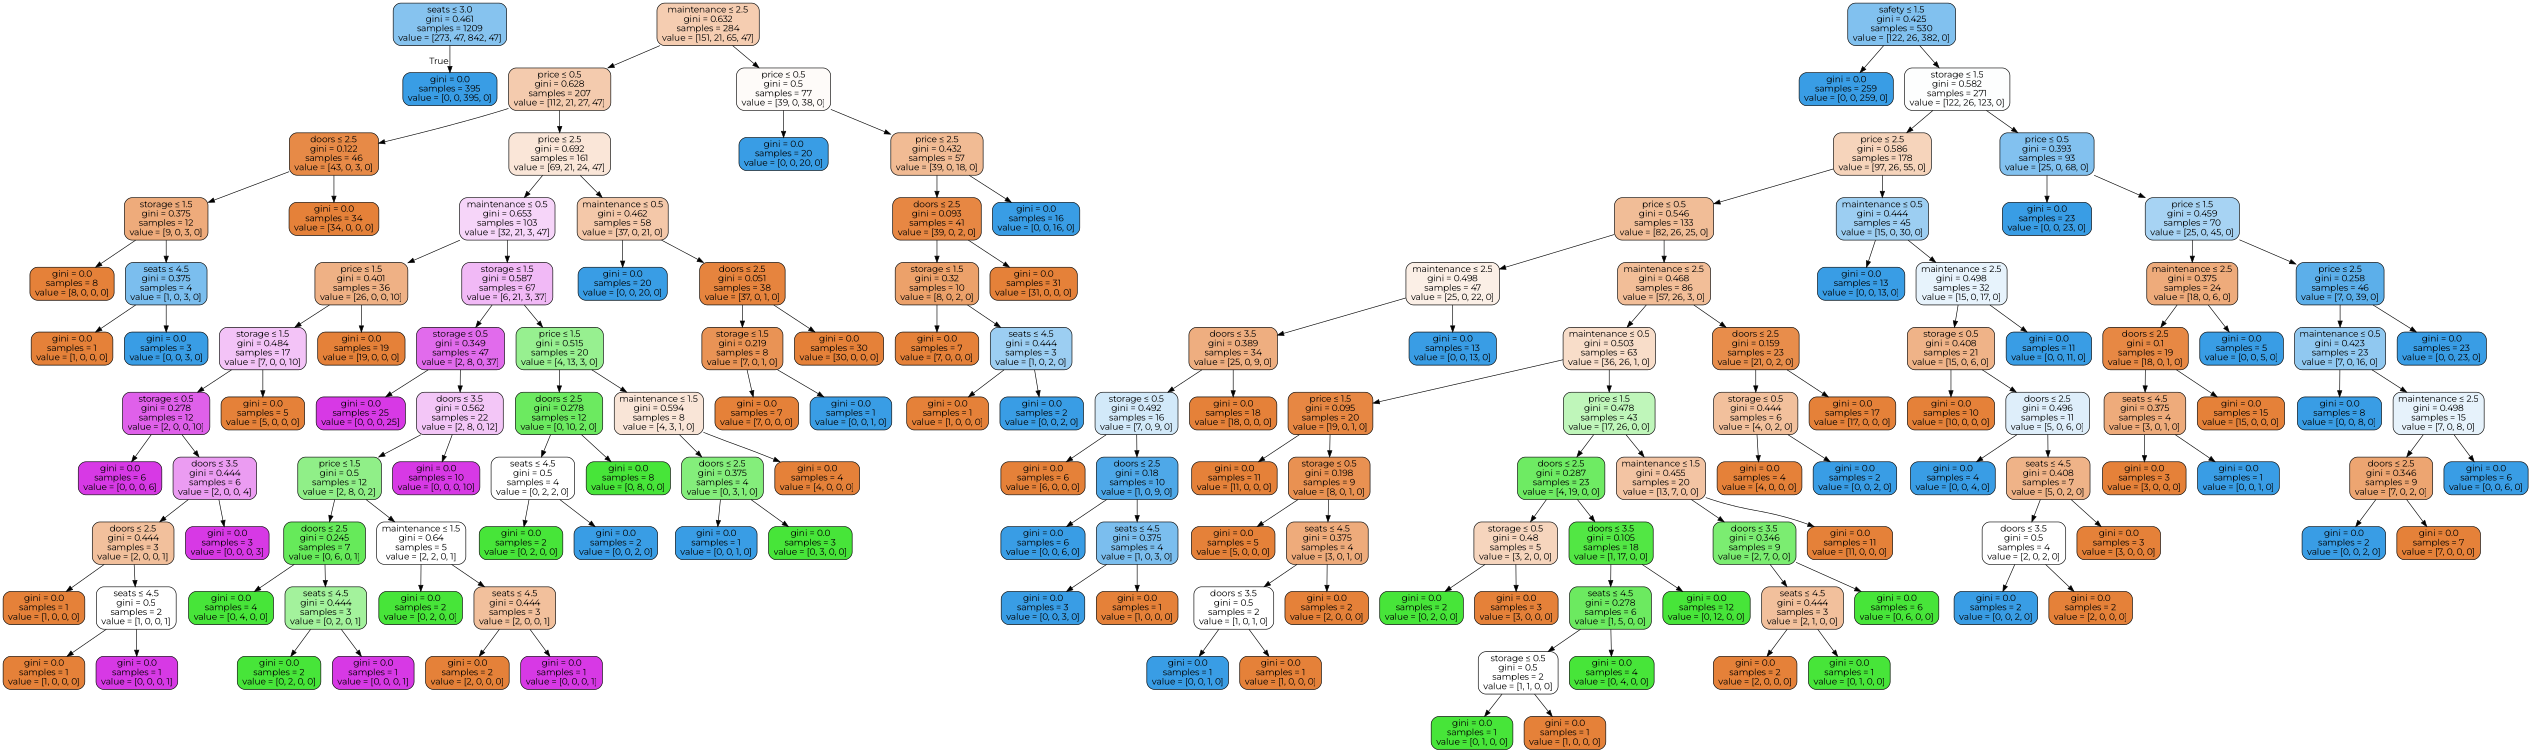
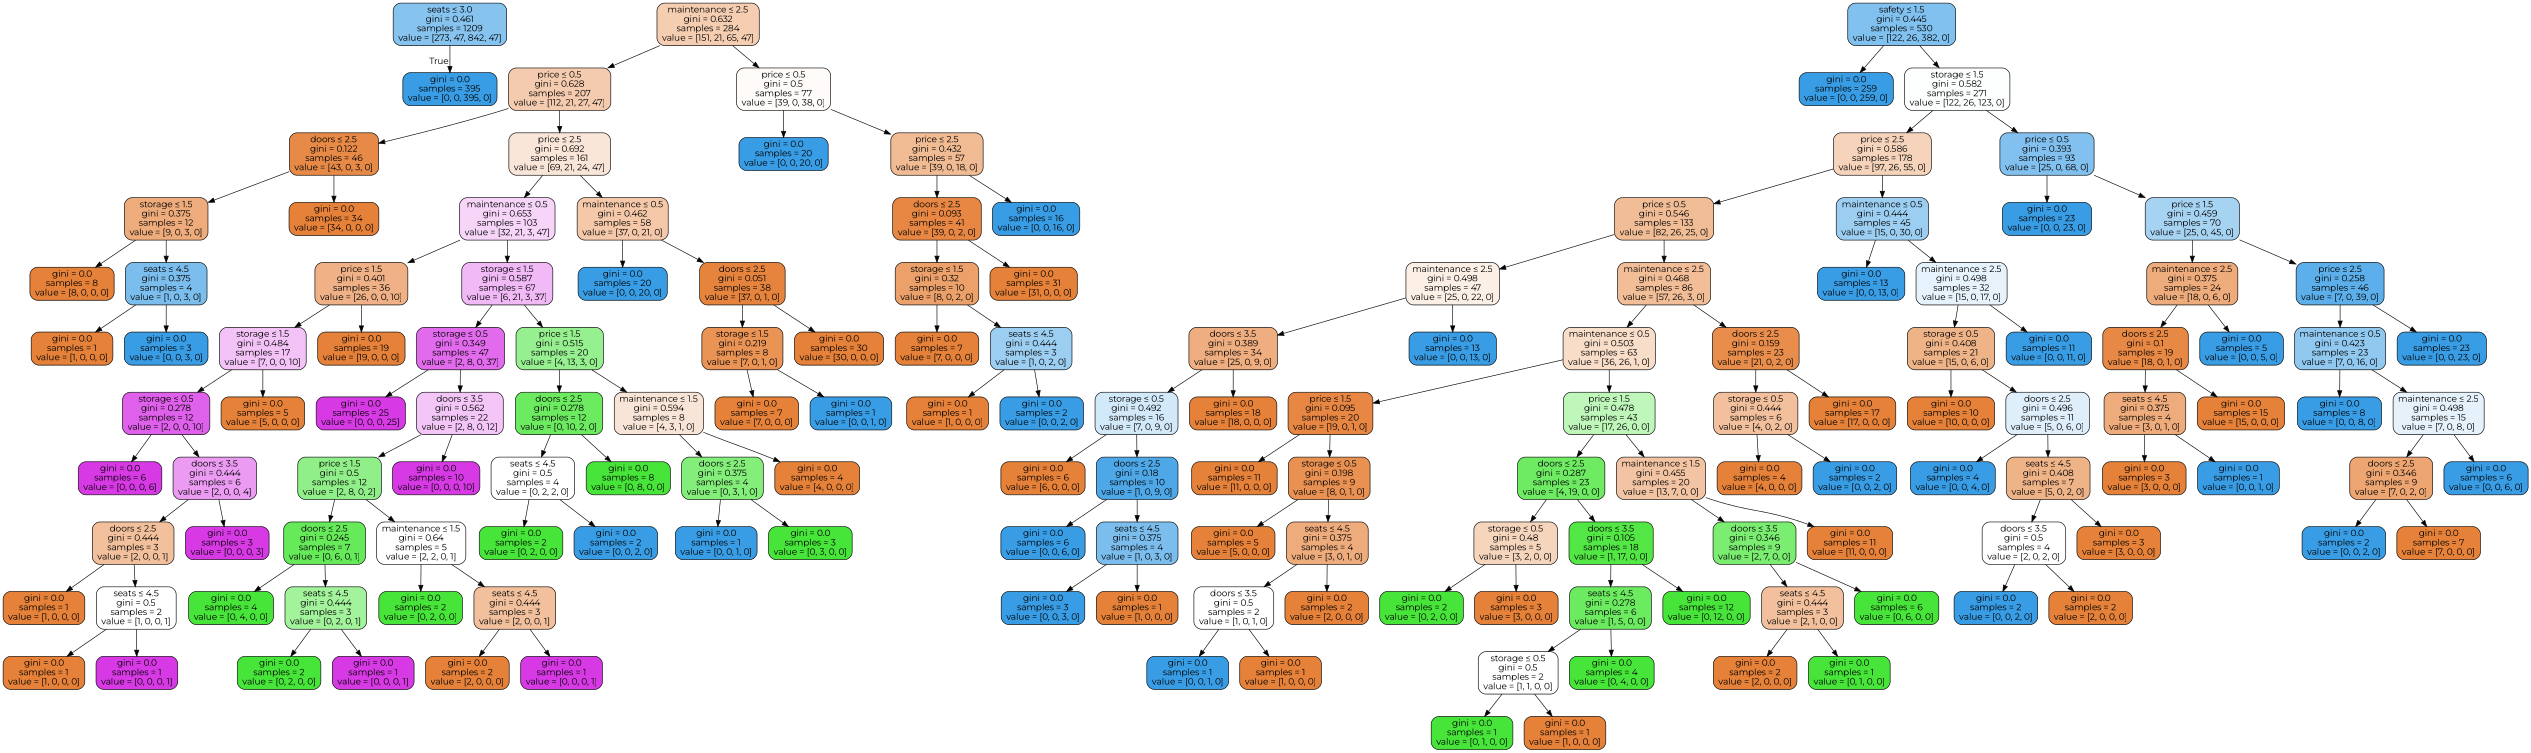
(1902, 19) -> (1902, 19)
